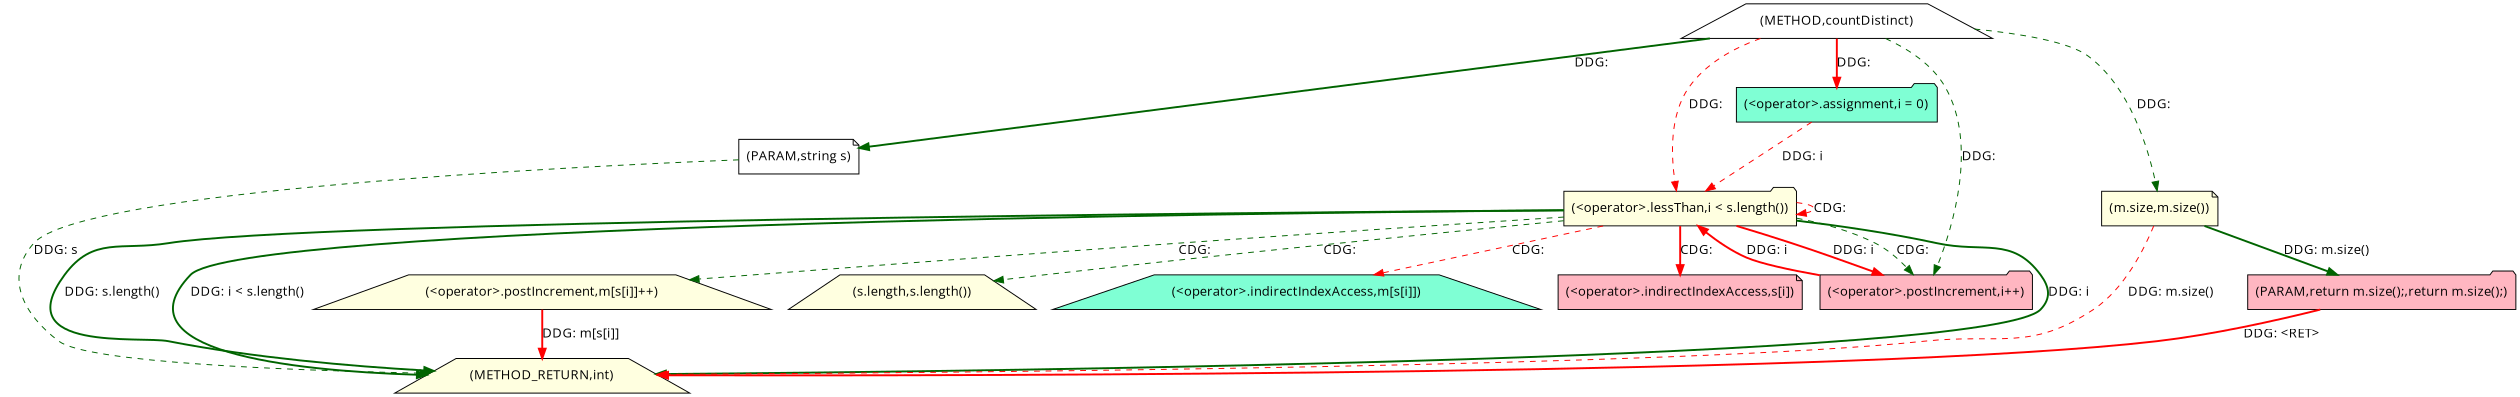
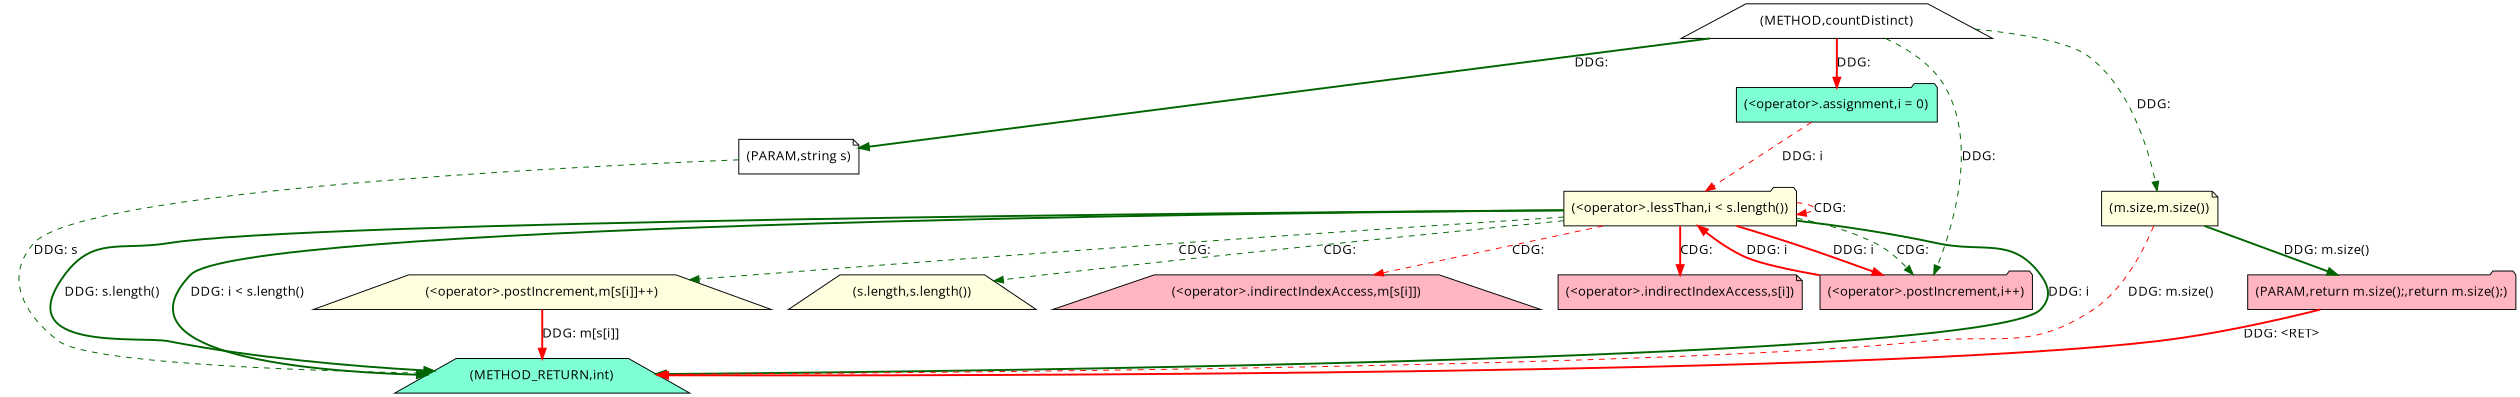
(1687, 91) -> none
(1297, 292) -> (1297, 292)
(542, 376) -> (542, 376)
